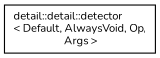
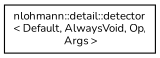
(80, 29) -> (80, 29)
